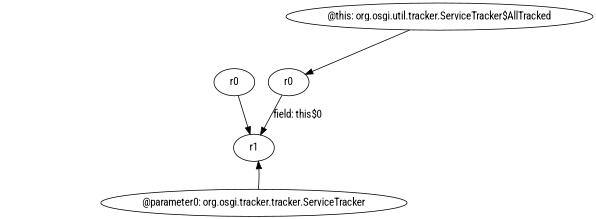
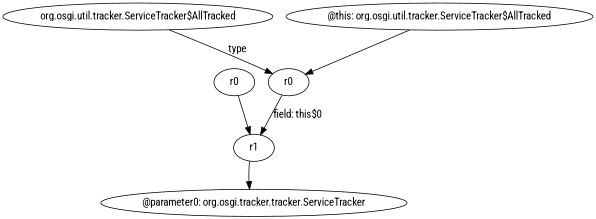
none -> (138, 17)
(259, 179) -> (249, 171)
